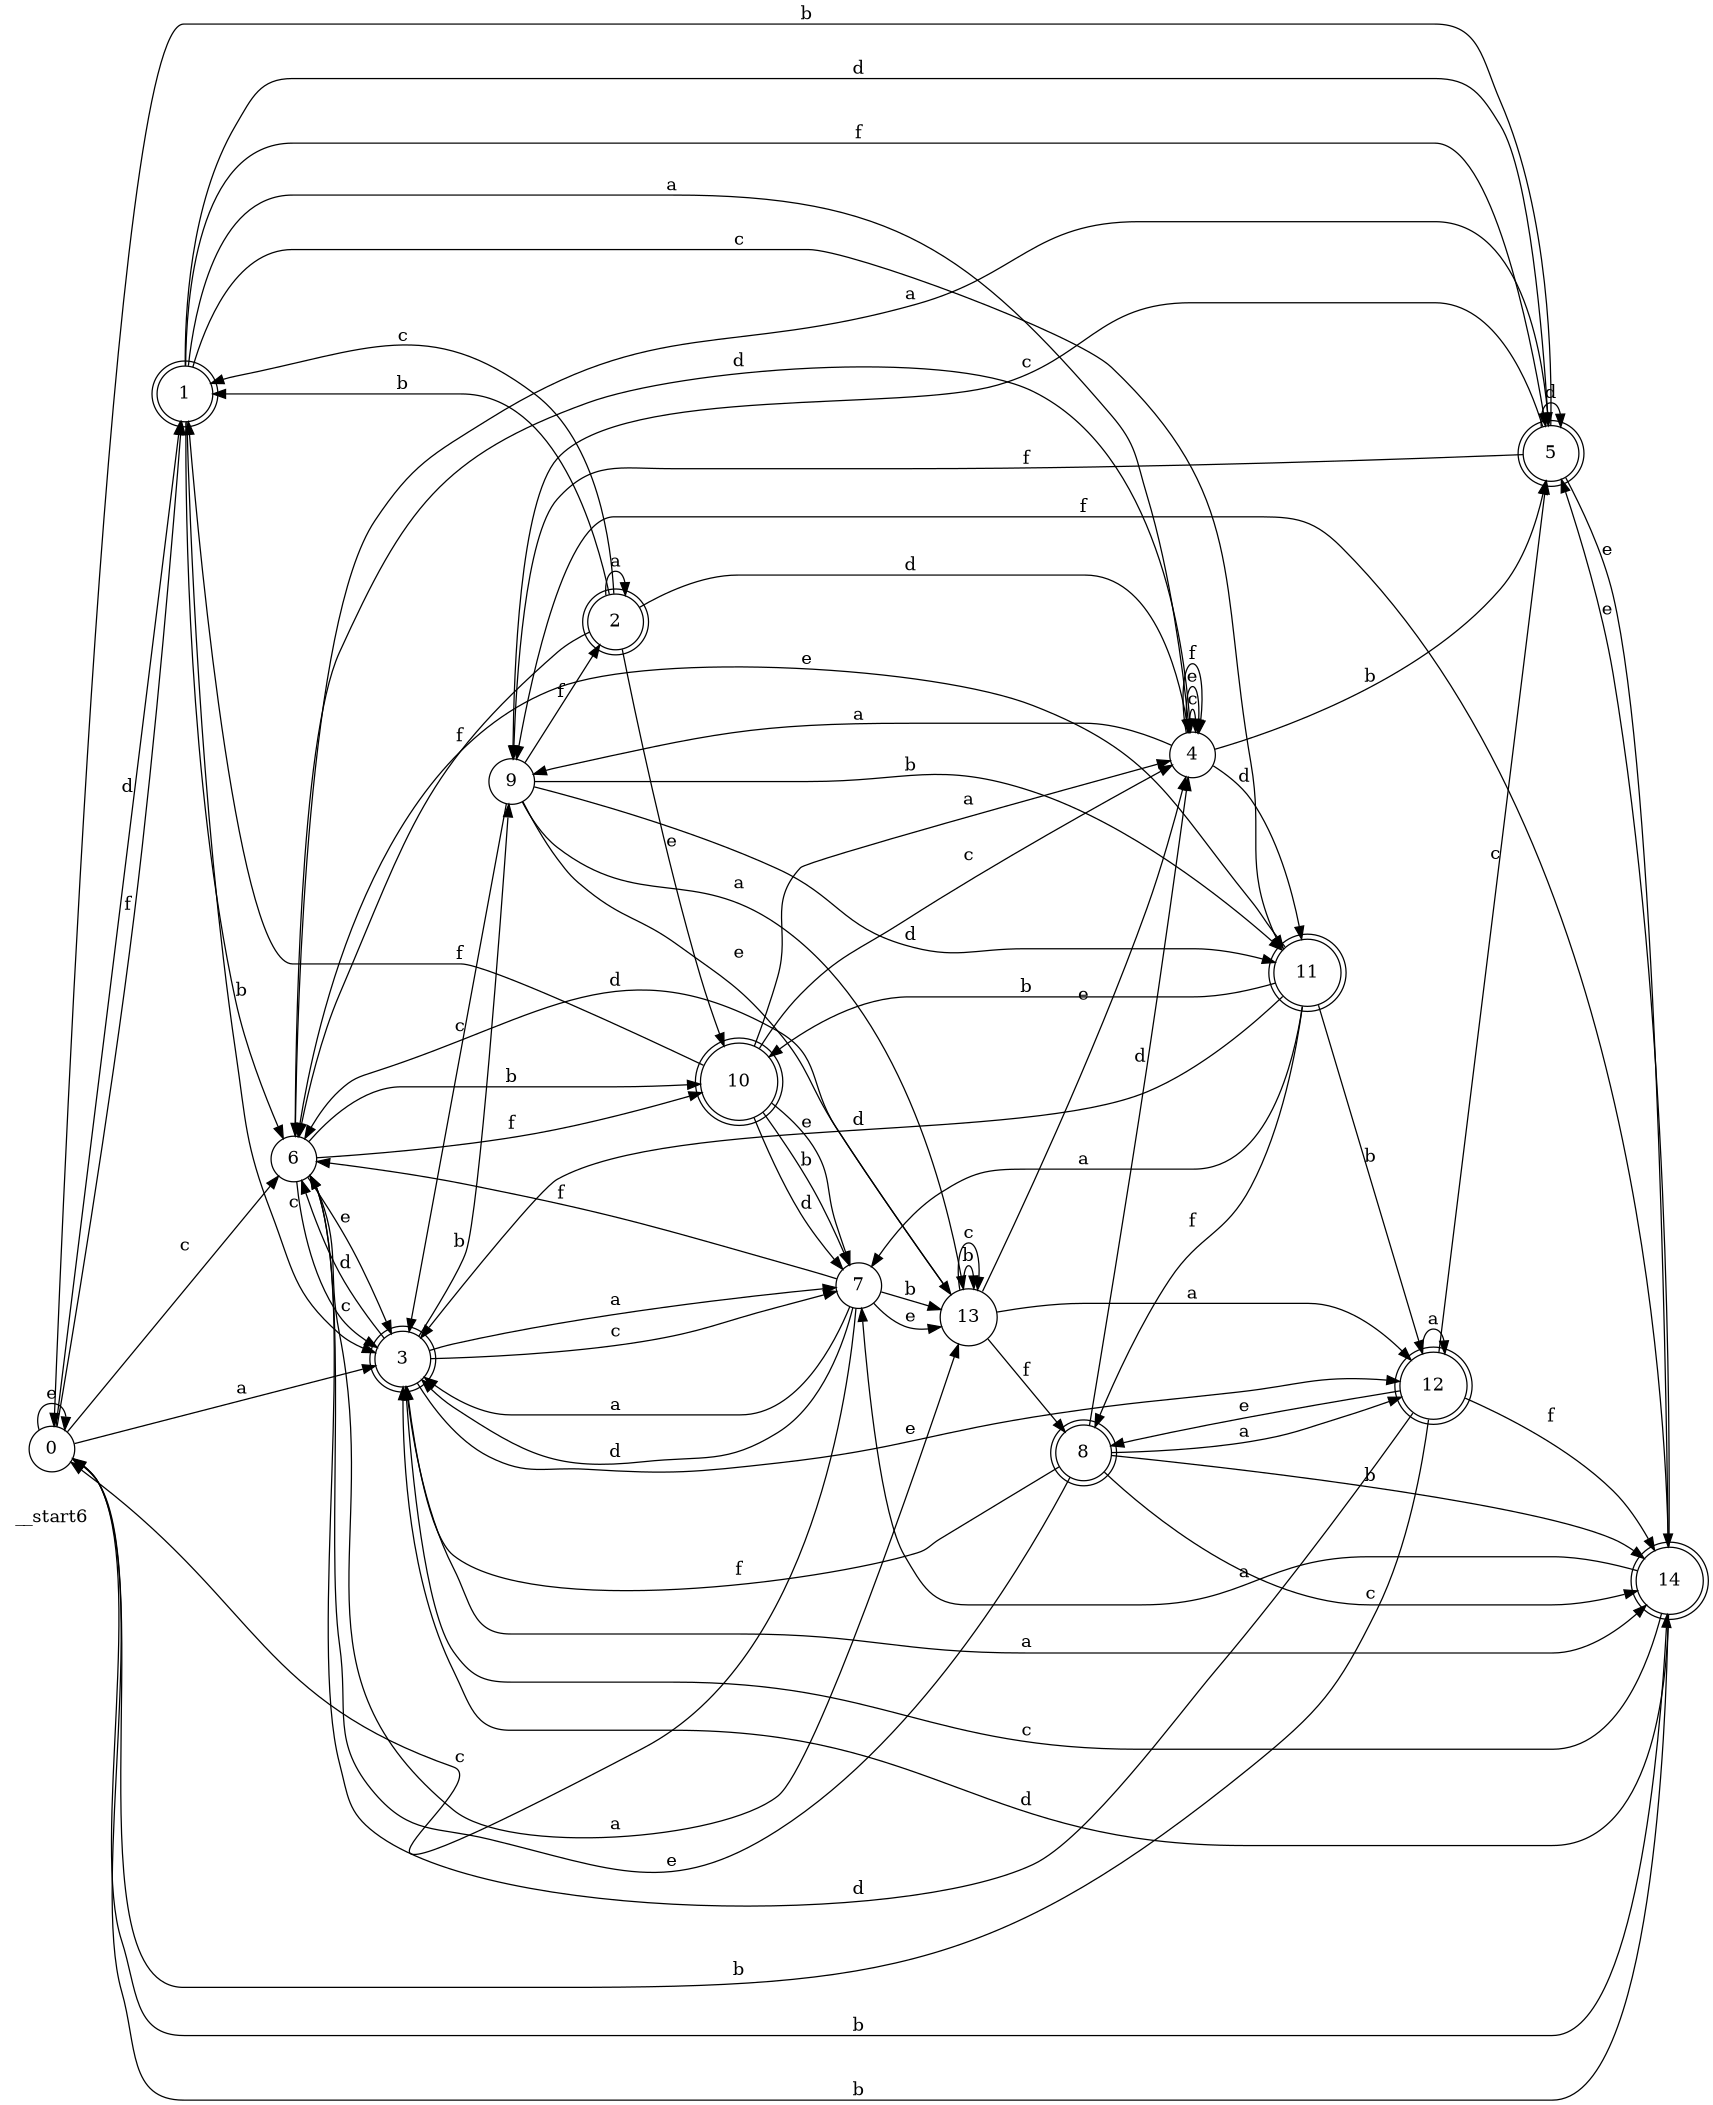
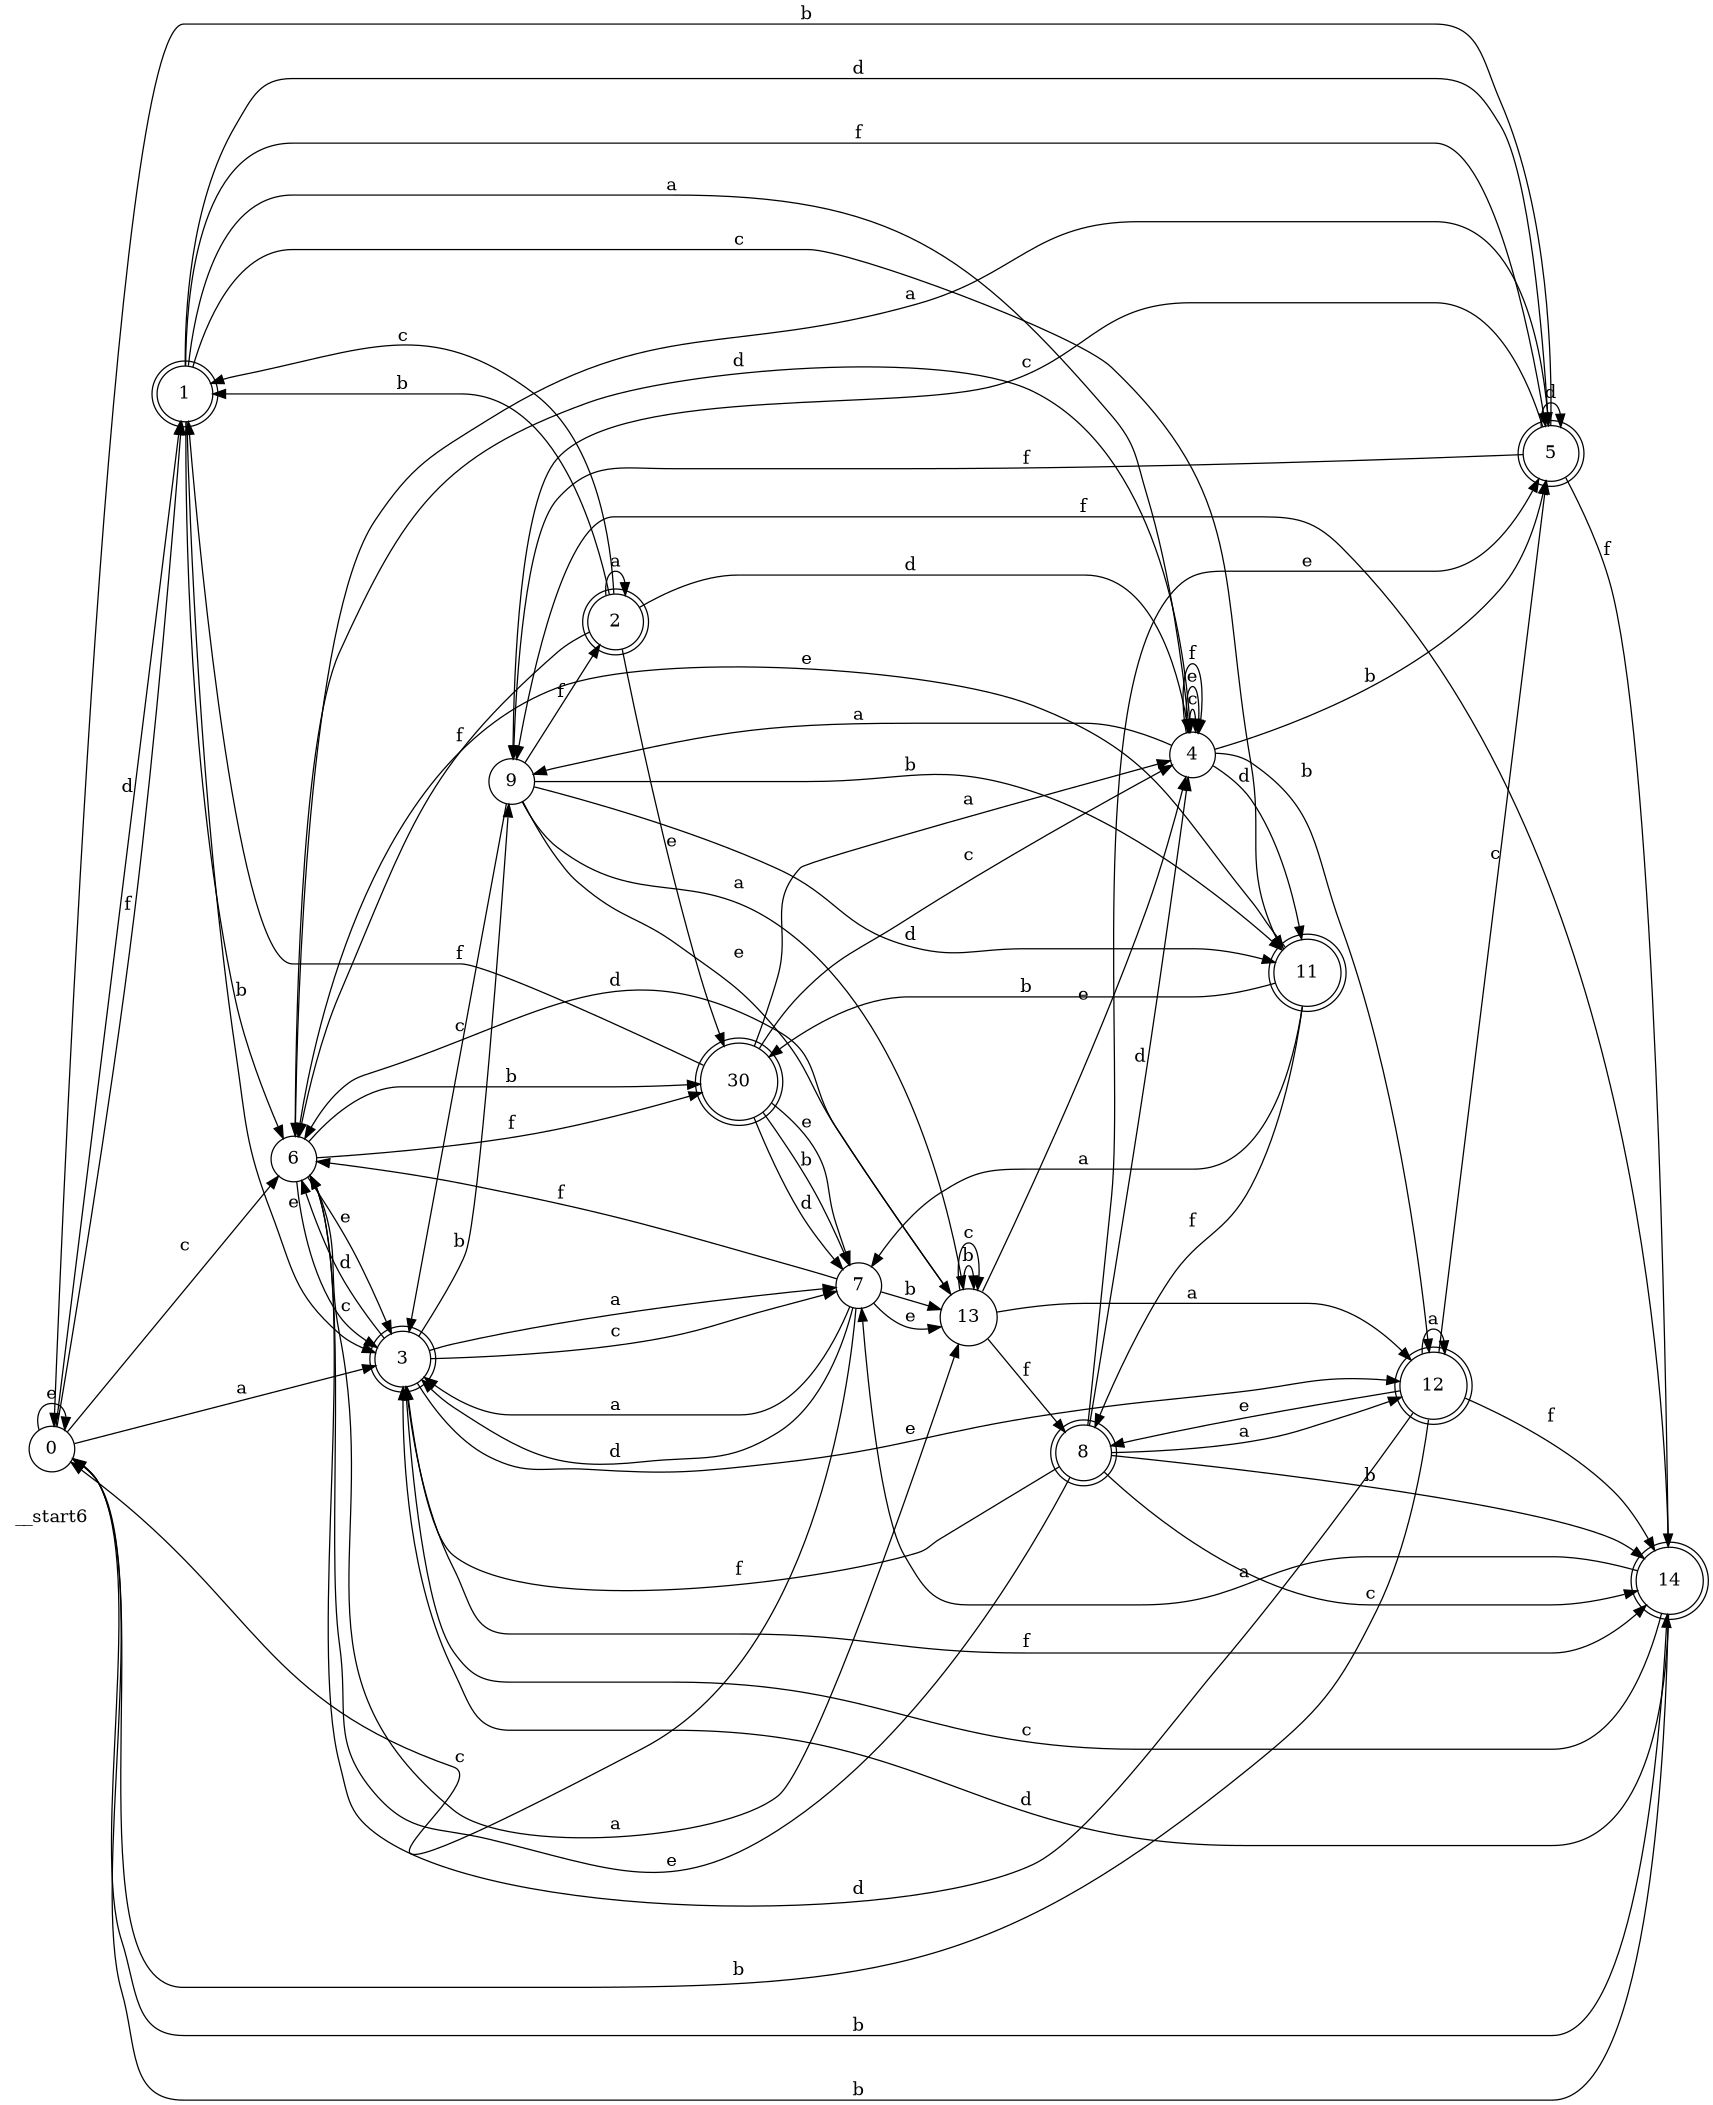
(1607, 550) -> (1607, 550)
(1632, 804) -> (1115, 866)
(739, 1082) -> (739, 1082)
(860, 1130) -> none
(1369, 1173) -> (1370, 1019)
(294, 1203) -> (294, 1203)
(1027, 1642) -> (1027, 1642)
